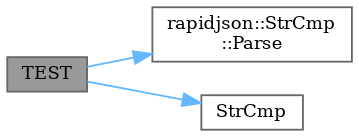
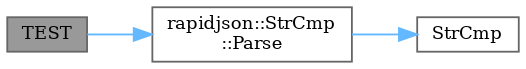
(135, 91) -> (375, 34)
